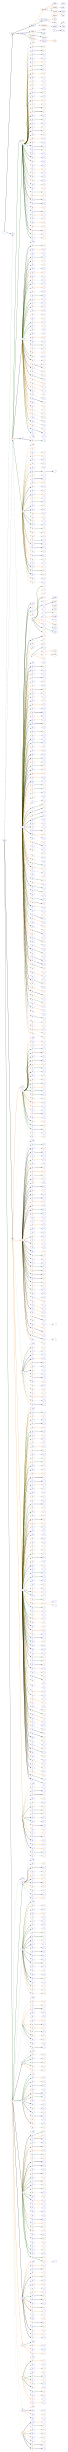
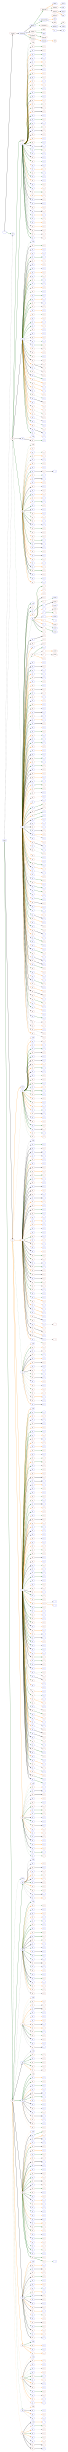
(38, 18) -> (38, 18)
(22, 30) -> (27, 30)
